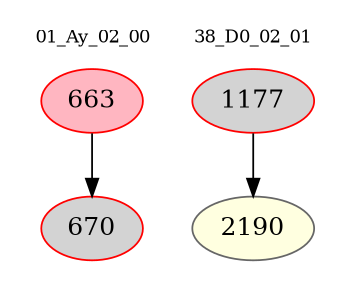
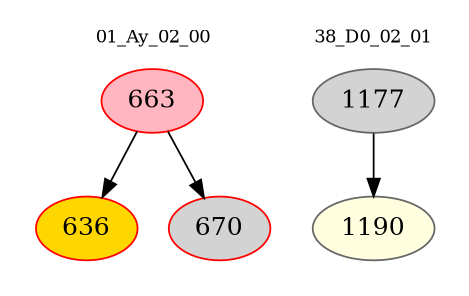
(253, 101) -> (374, 101)
none -> (87, 228)
(253, 228) -> (374, 228)
